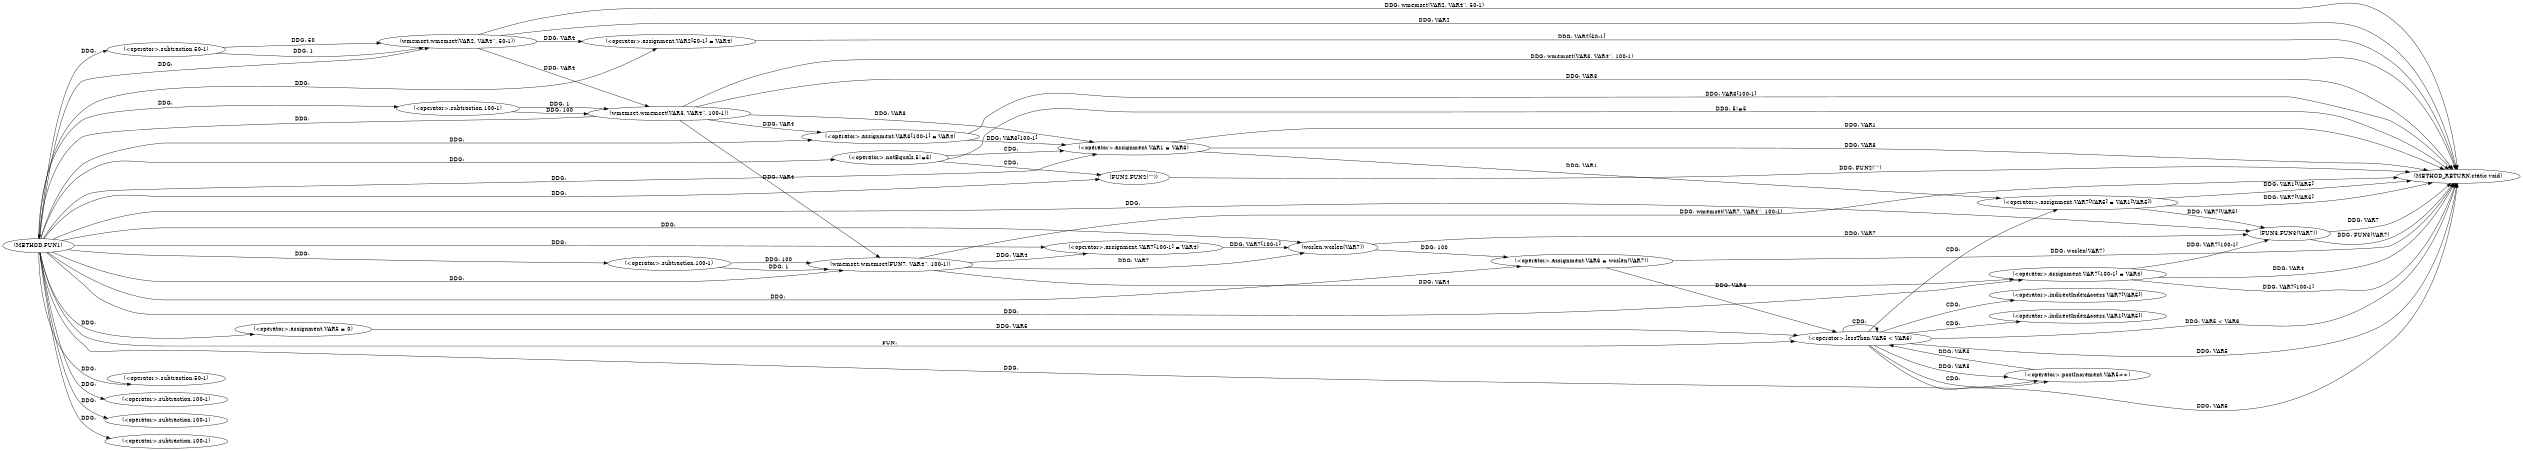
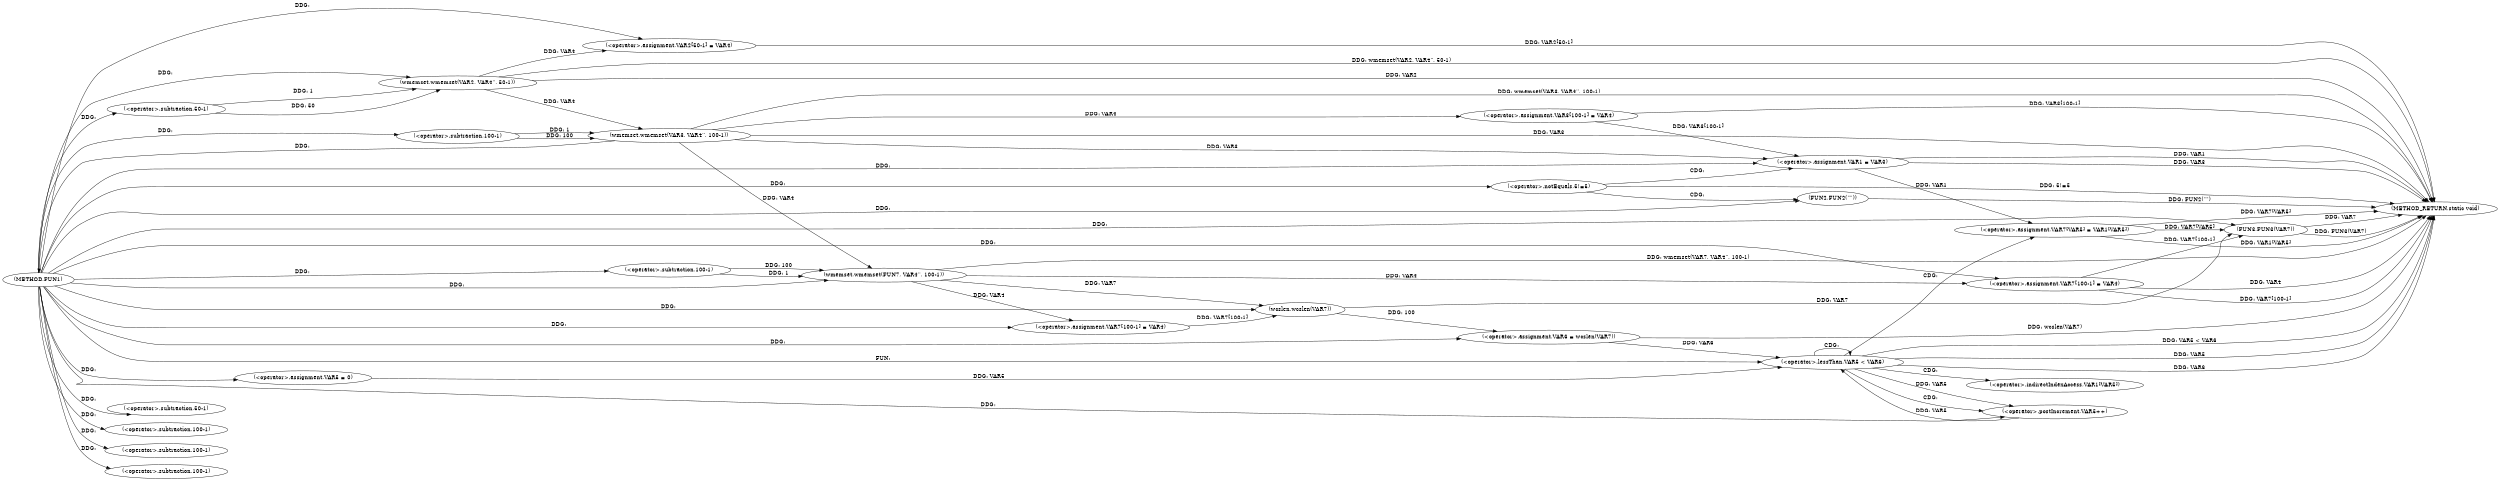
(400, 143) -> none
(2078, 295) -> none
